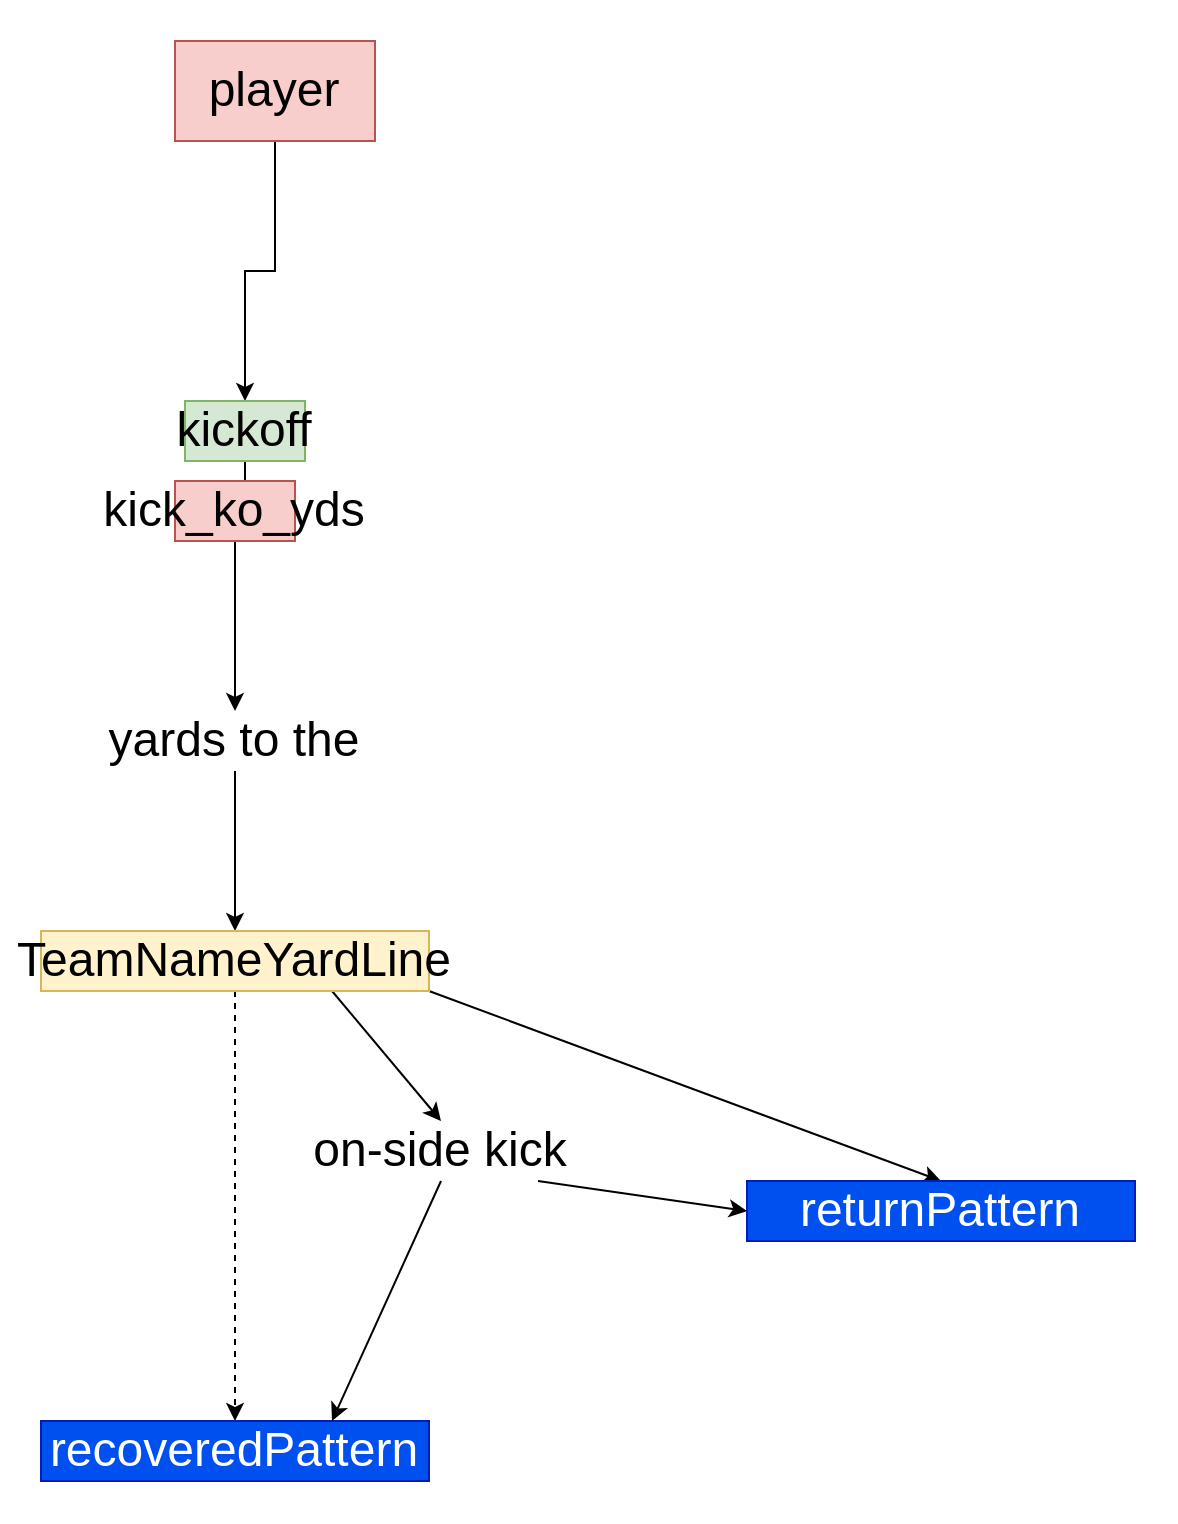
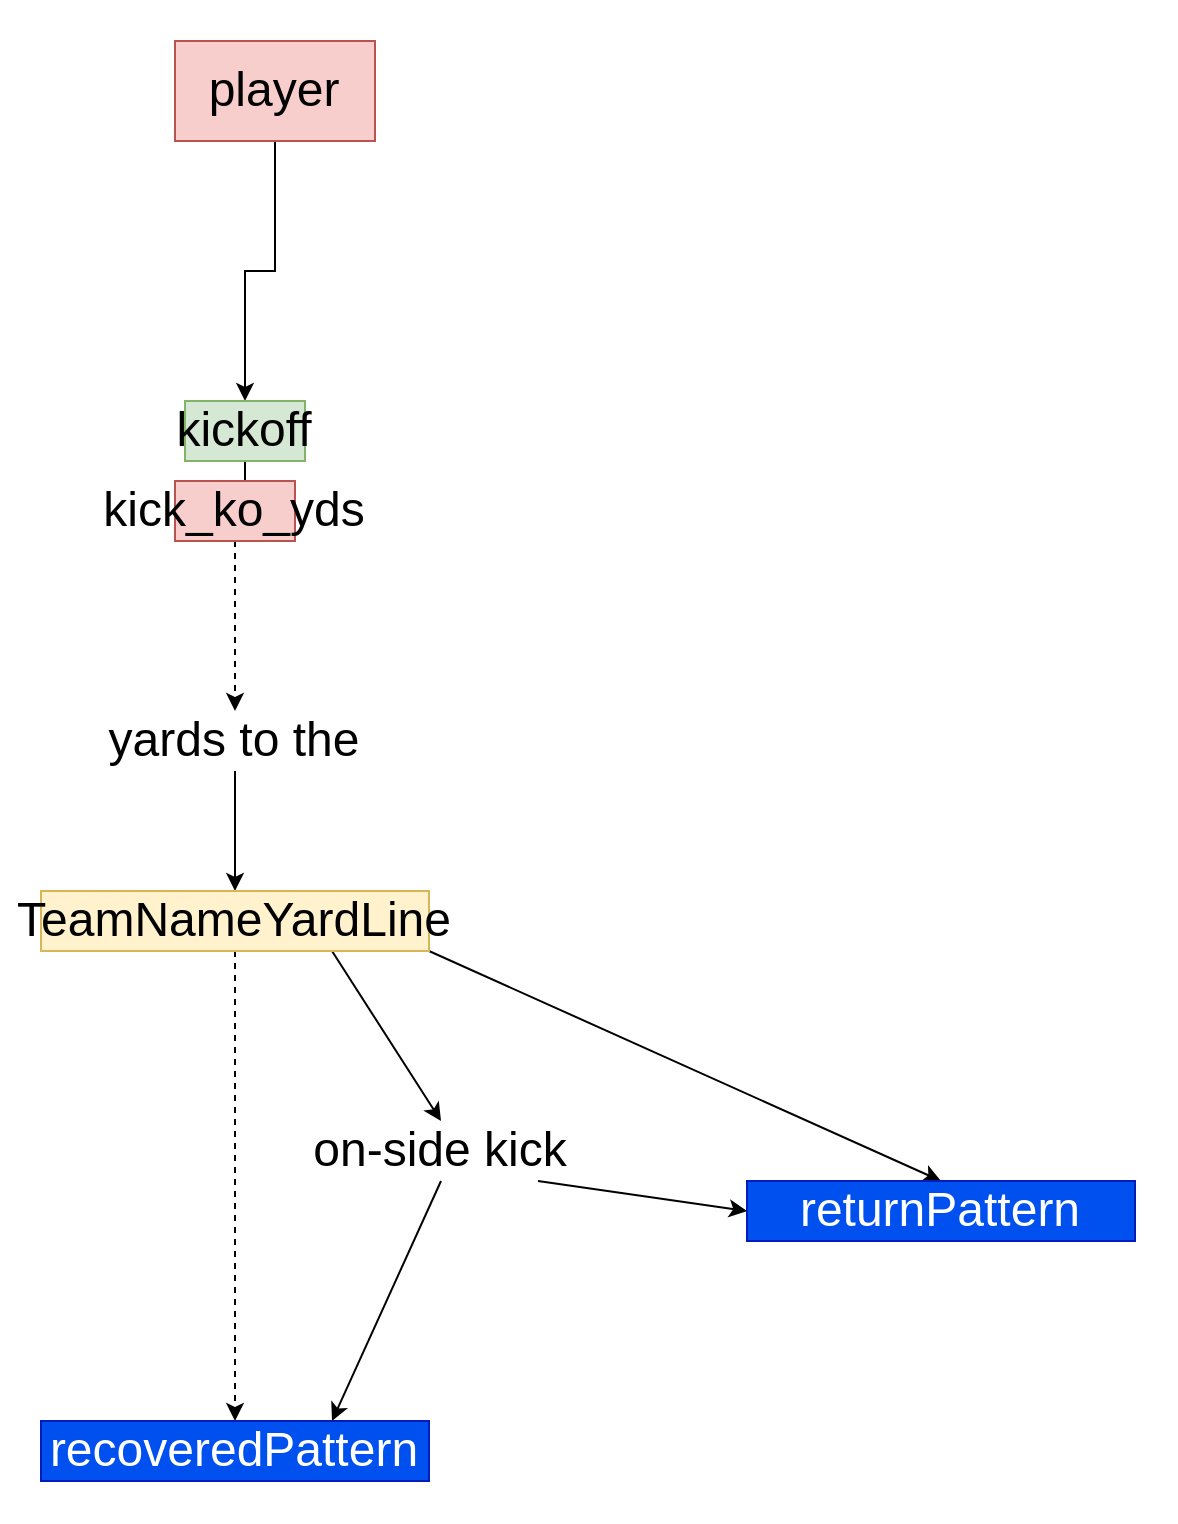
(235, 621) -> (235, 621)
(235, 961) -> (235, 921)
